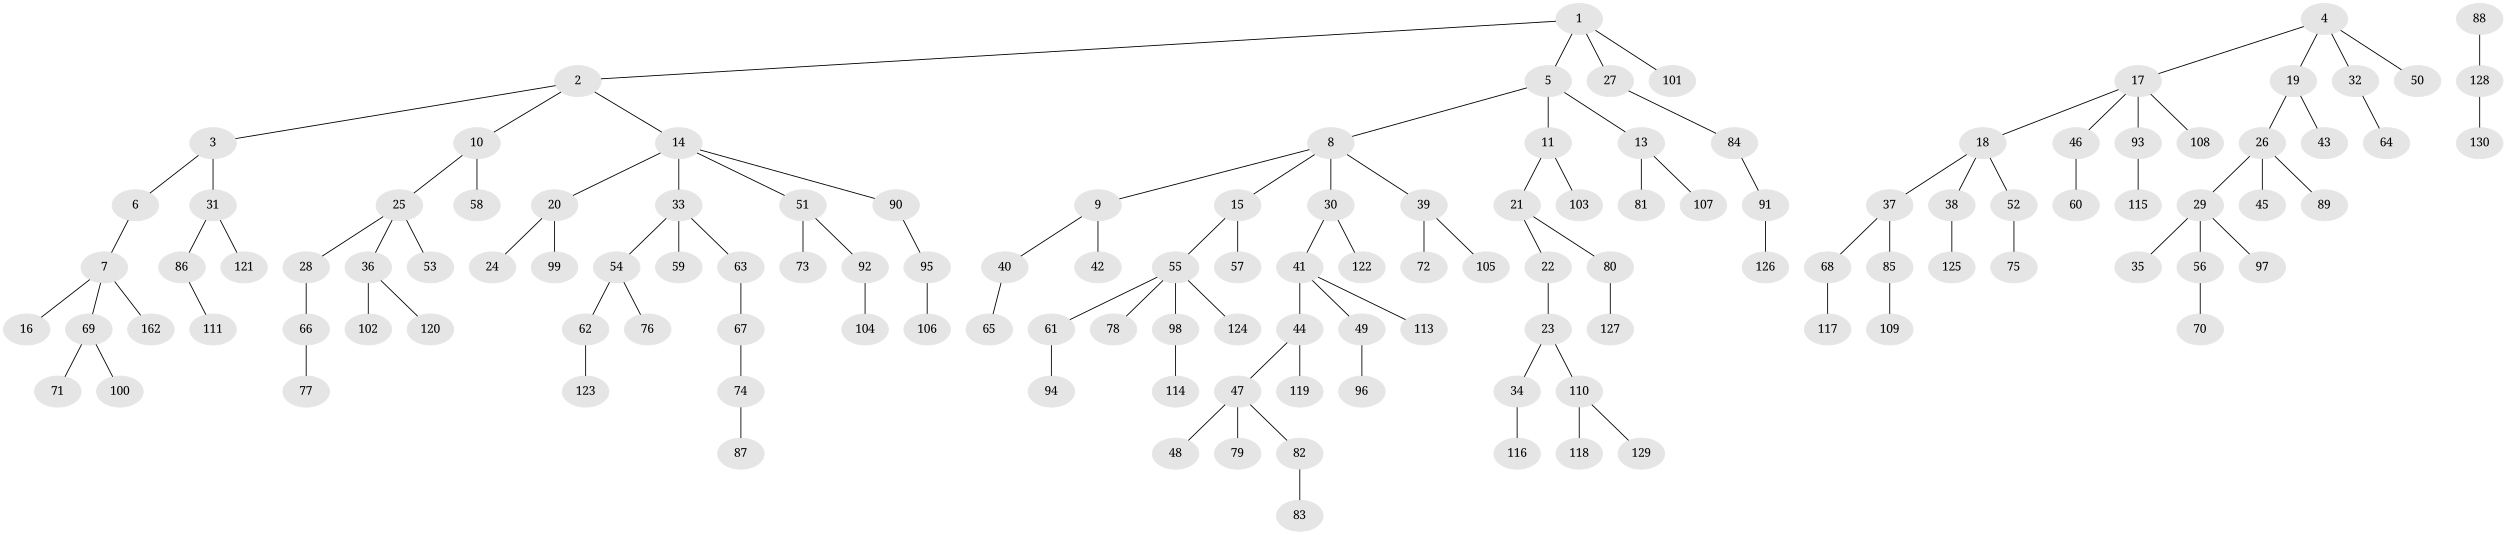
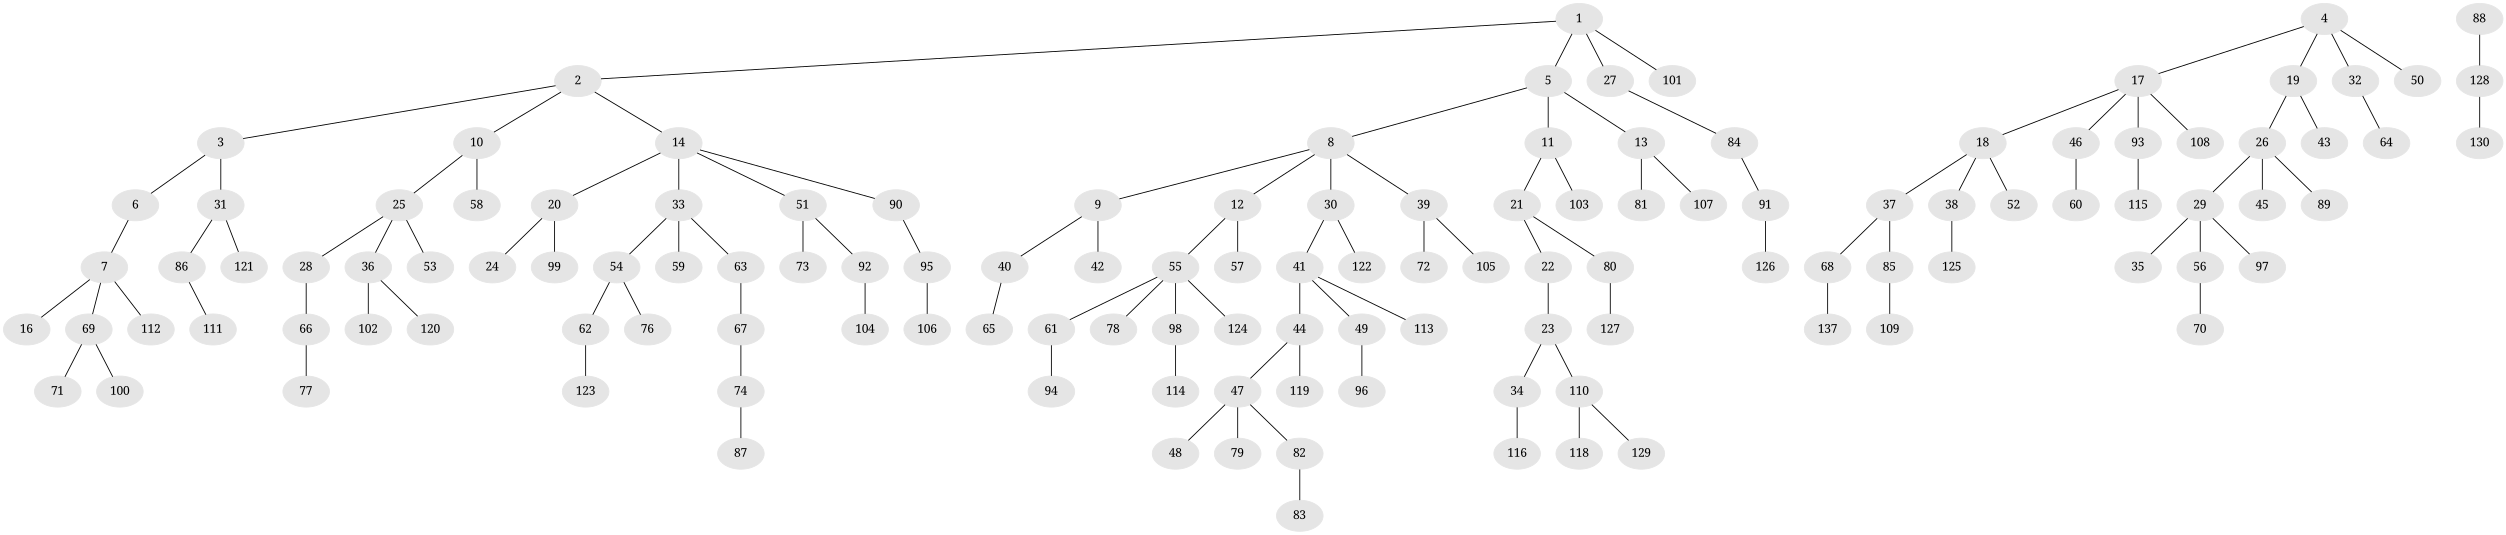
(1238, 205) -> (1238, 205)
(2014, 267) -> none
(151, 329) -> (151, 329)
(1828, 329) -> (1828, 329)
